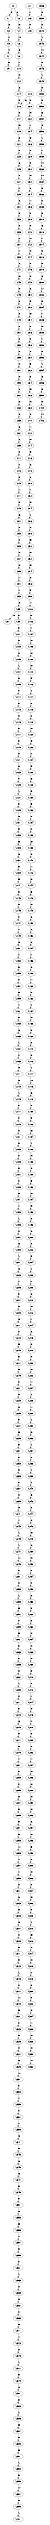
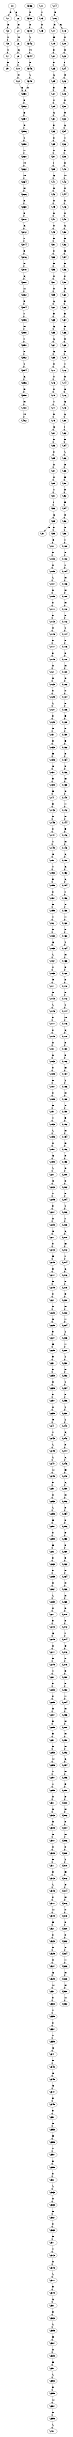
(19, 87) -> (21, 87)
(25, 100) -> (59, 24)
